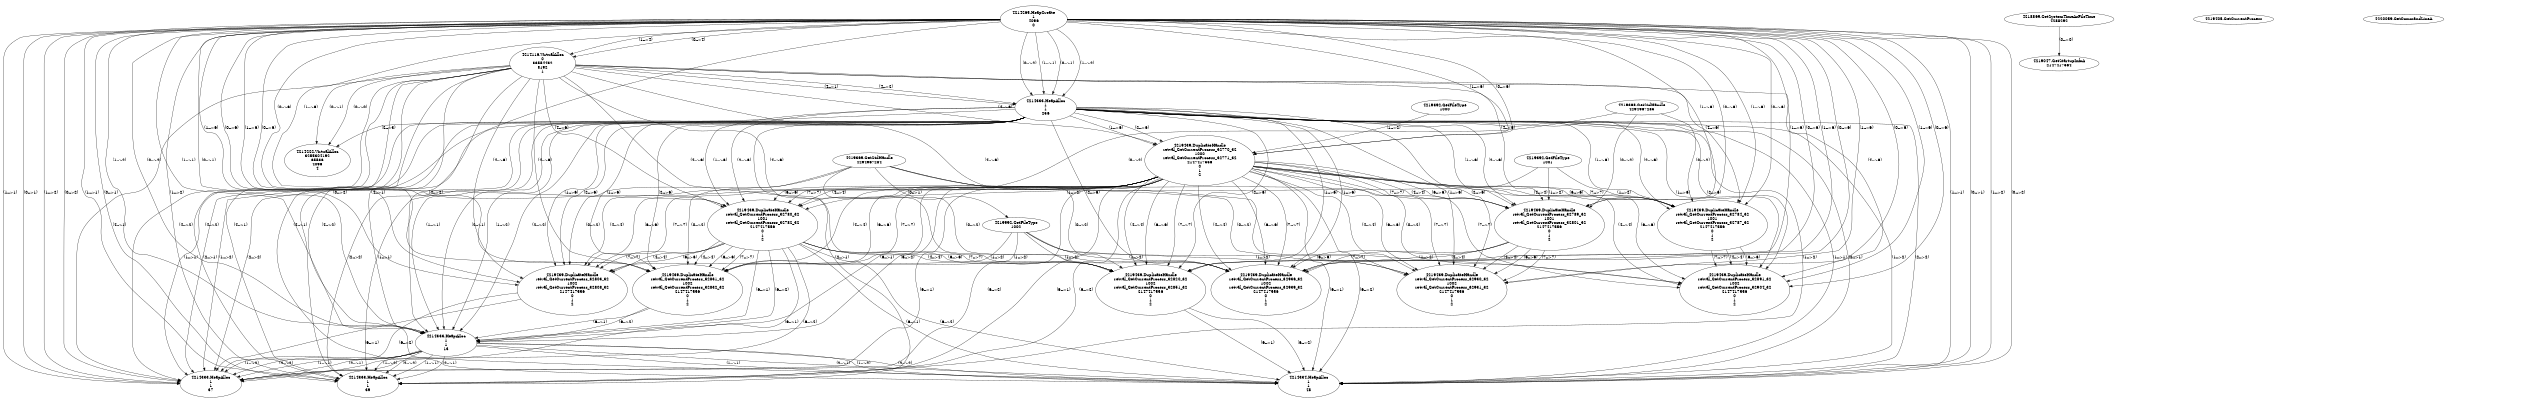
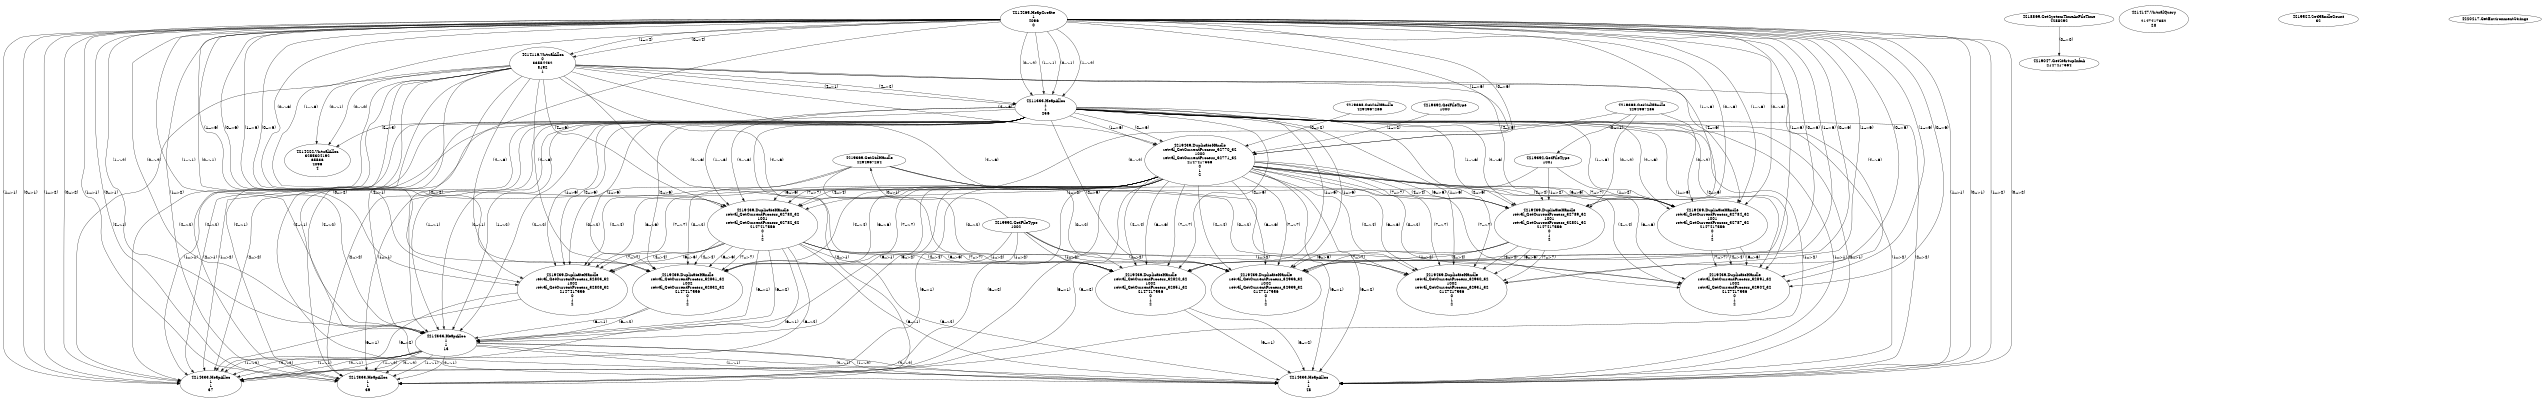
none -> (2154, 19)
(2234, 19) -> none
none -> (2318, 19)
(2404, 19) -> none
none -> (2495, 19)
(1046, 107) -> (1046, 107)
none -> (1370, 107)
none -> (1594, 132)
(945, 198) -> (927, 199)
(1309, 384) -> (1309, 384)
